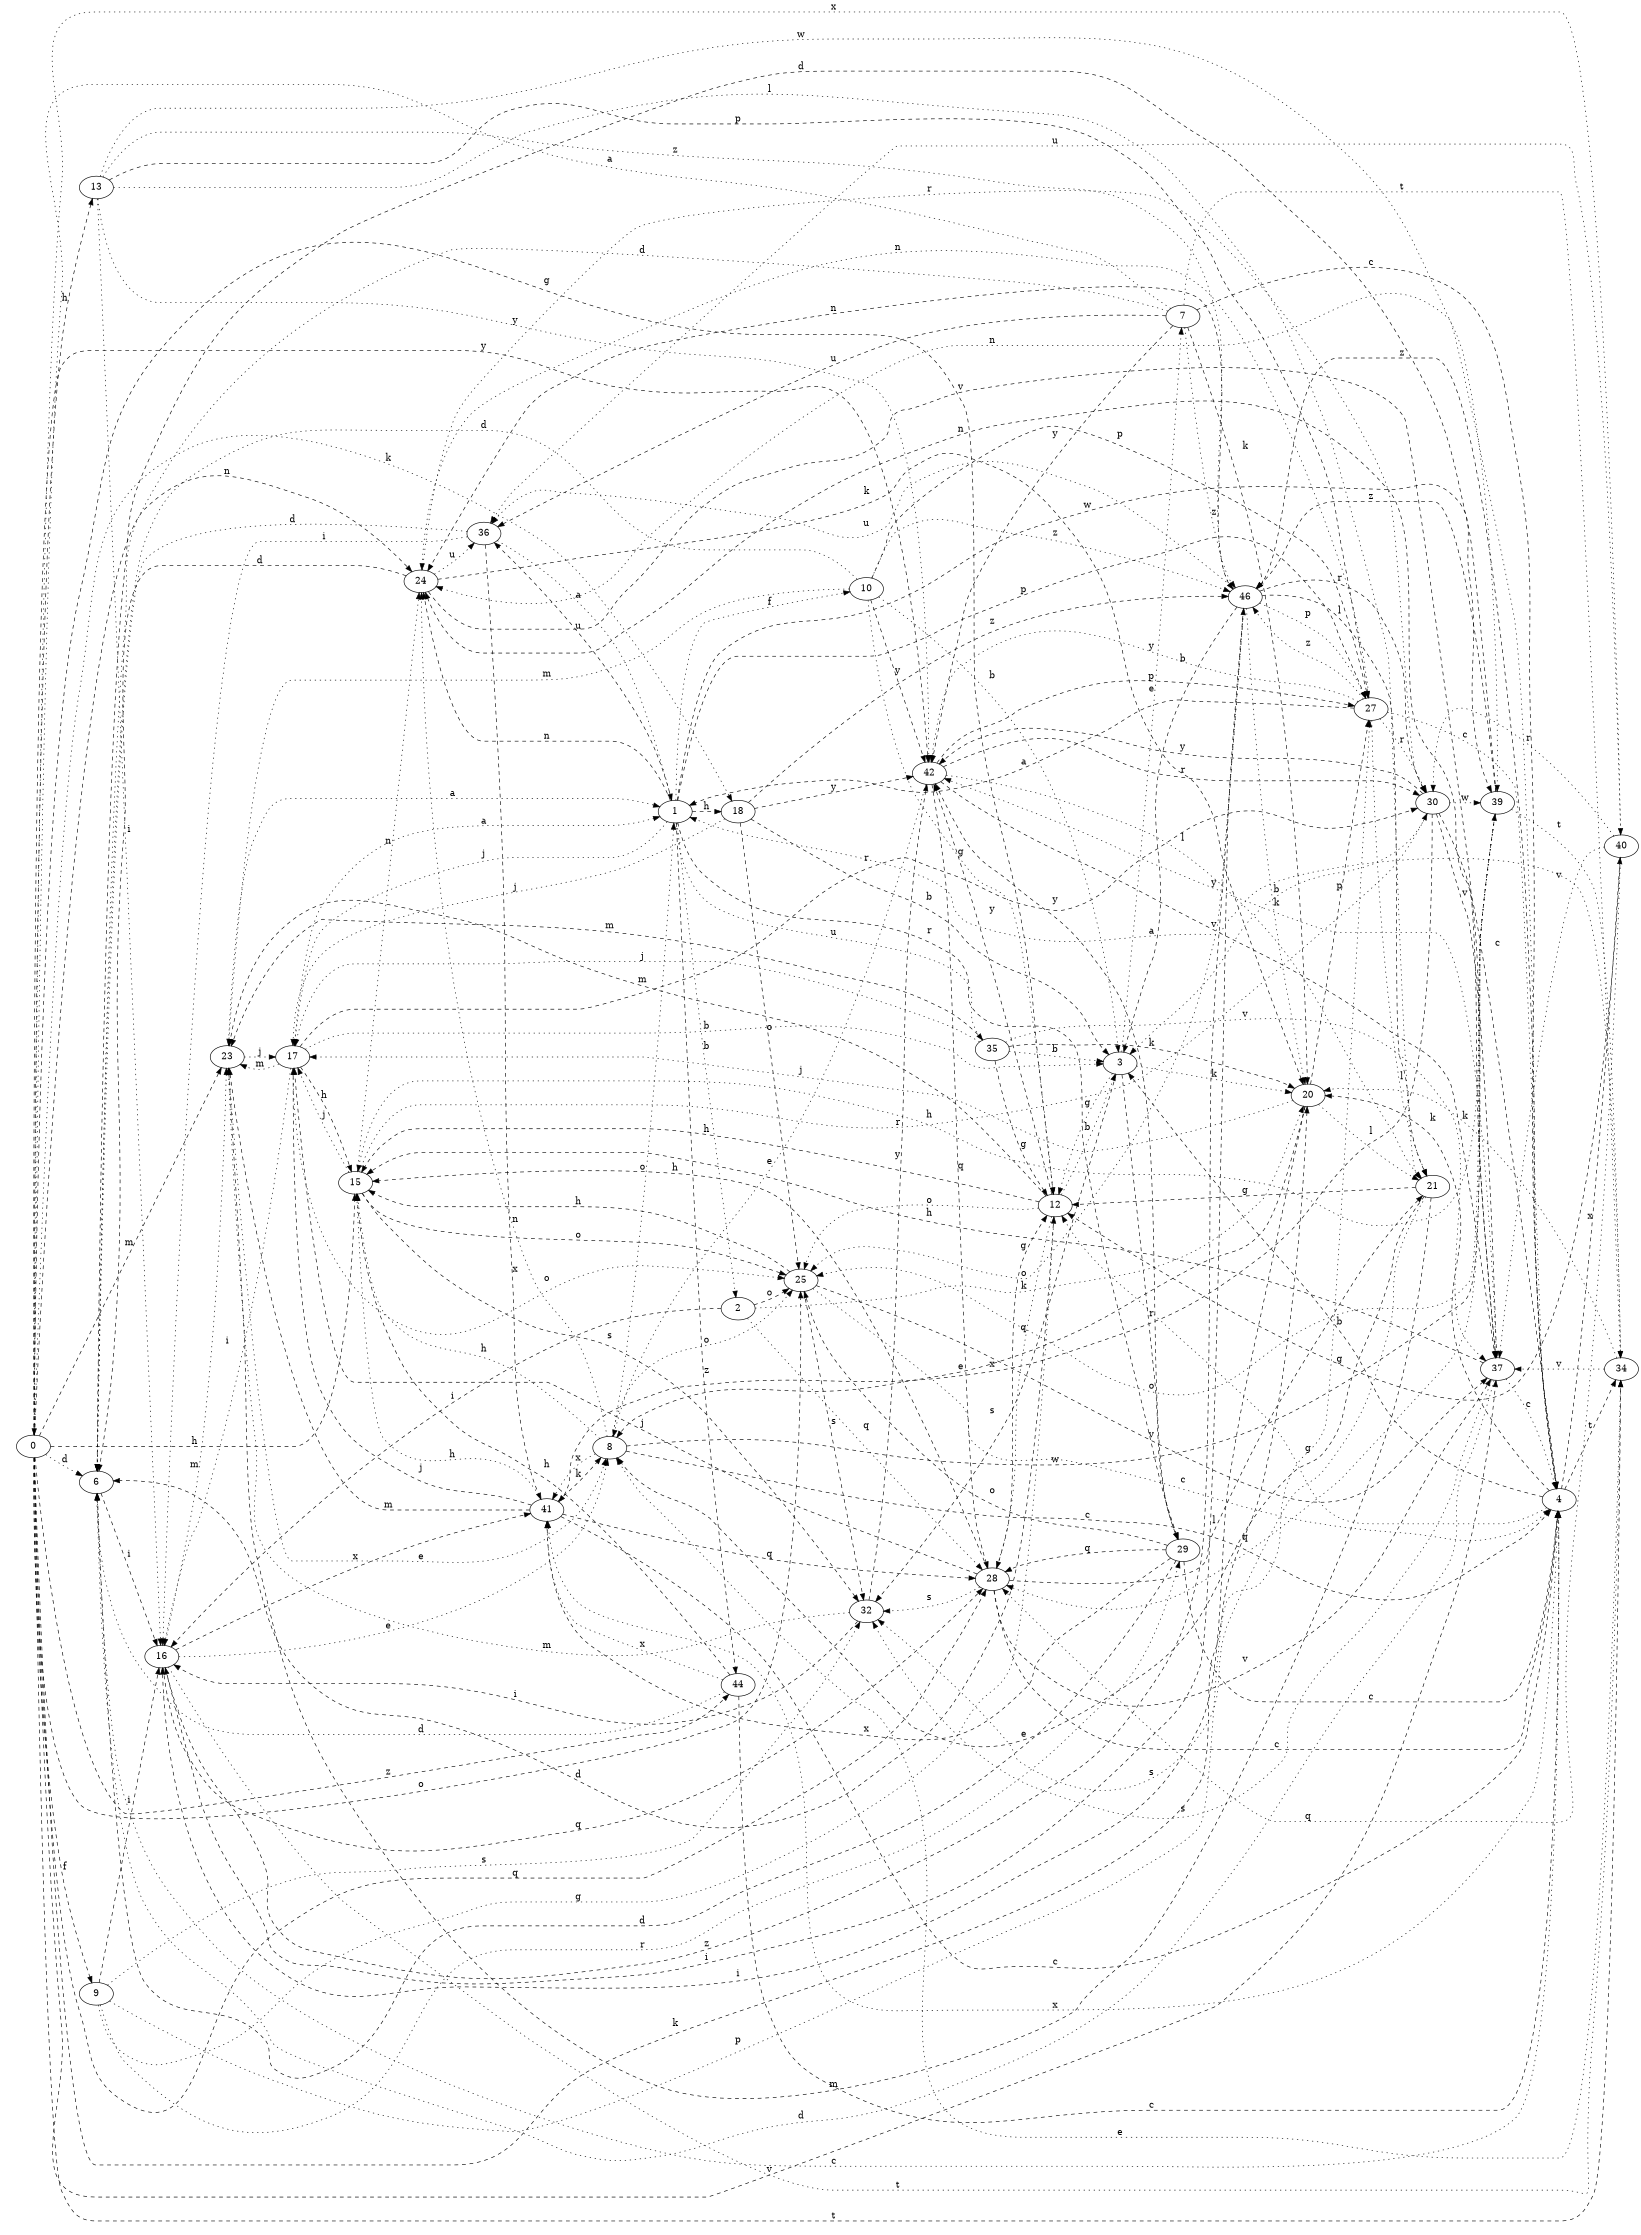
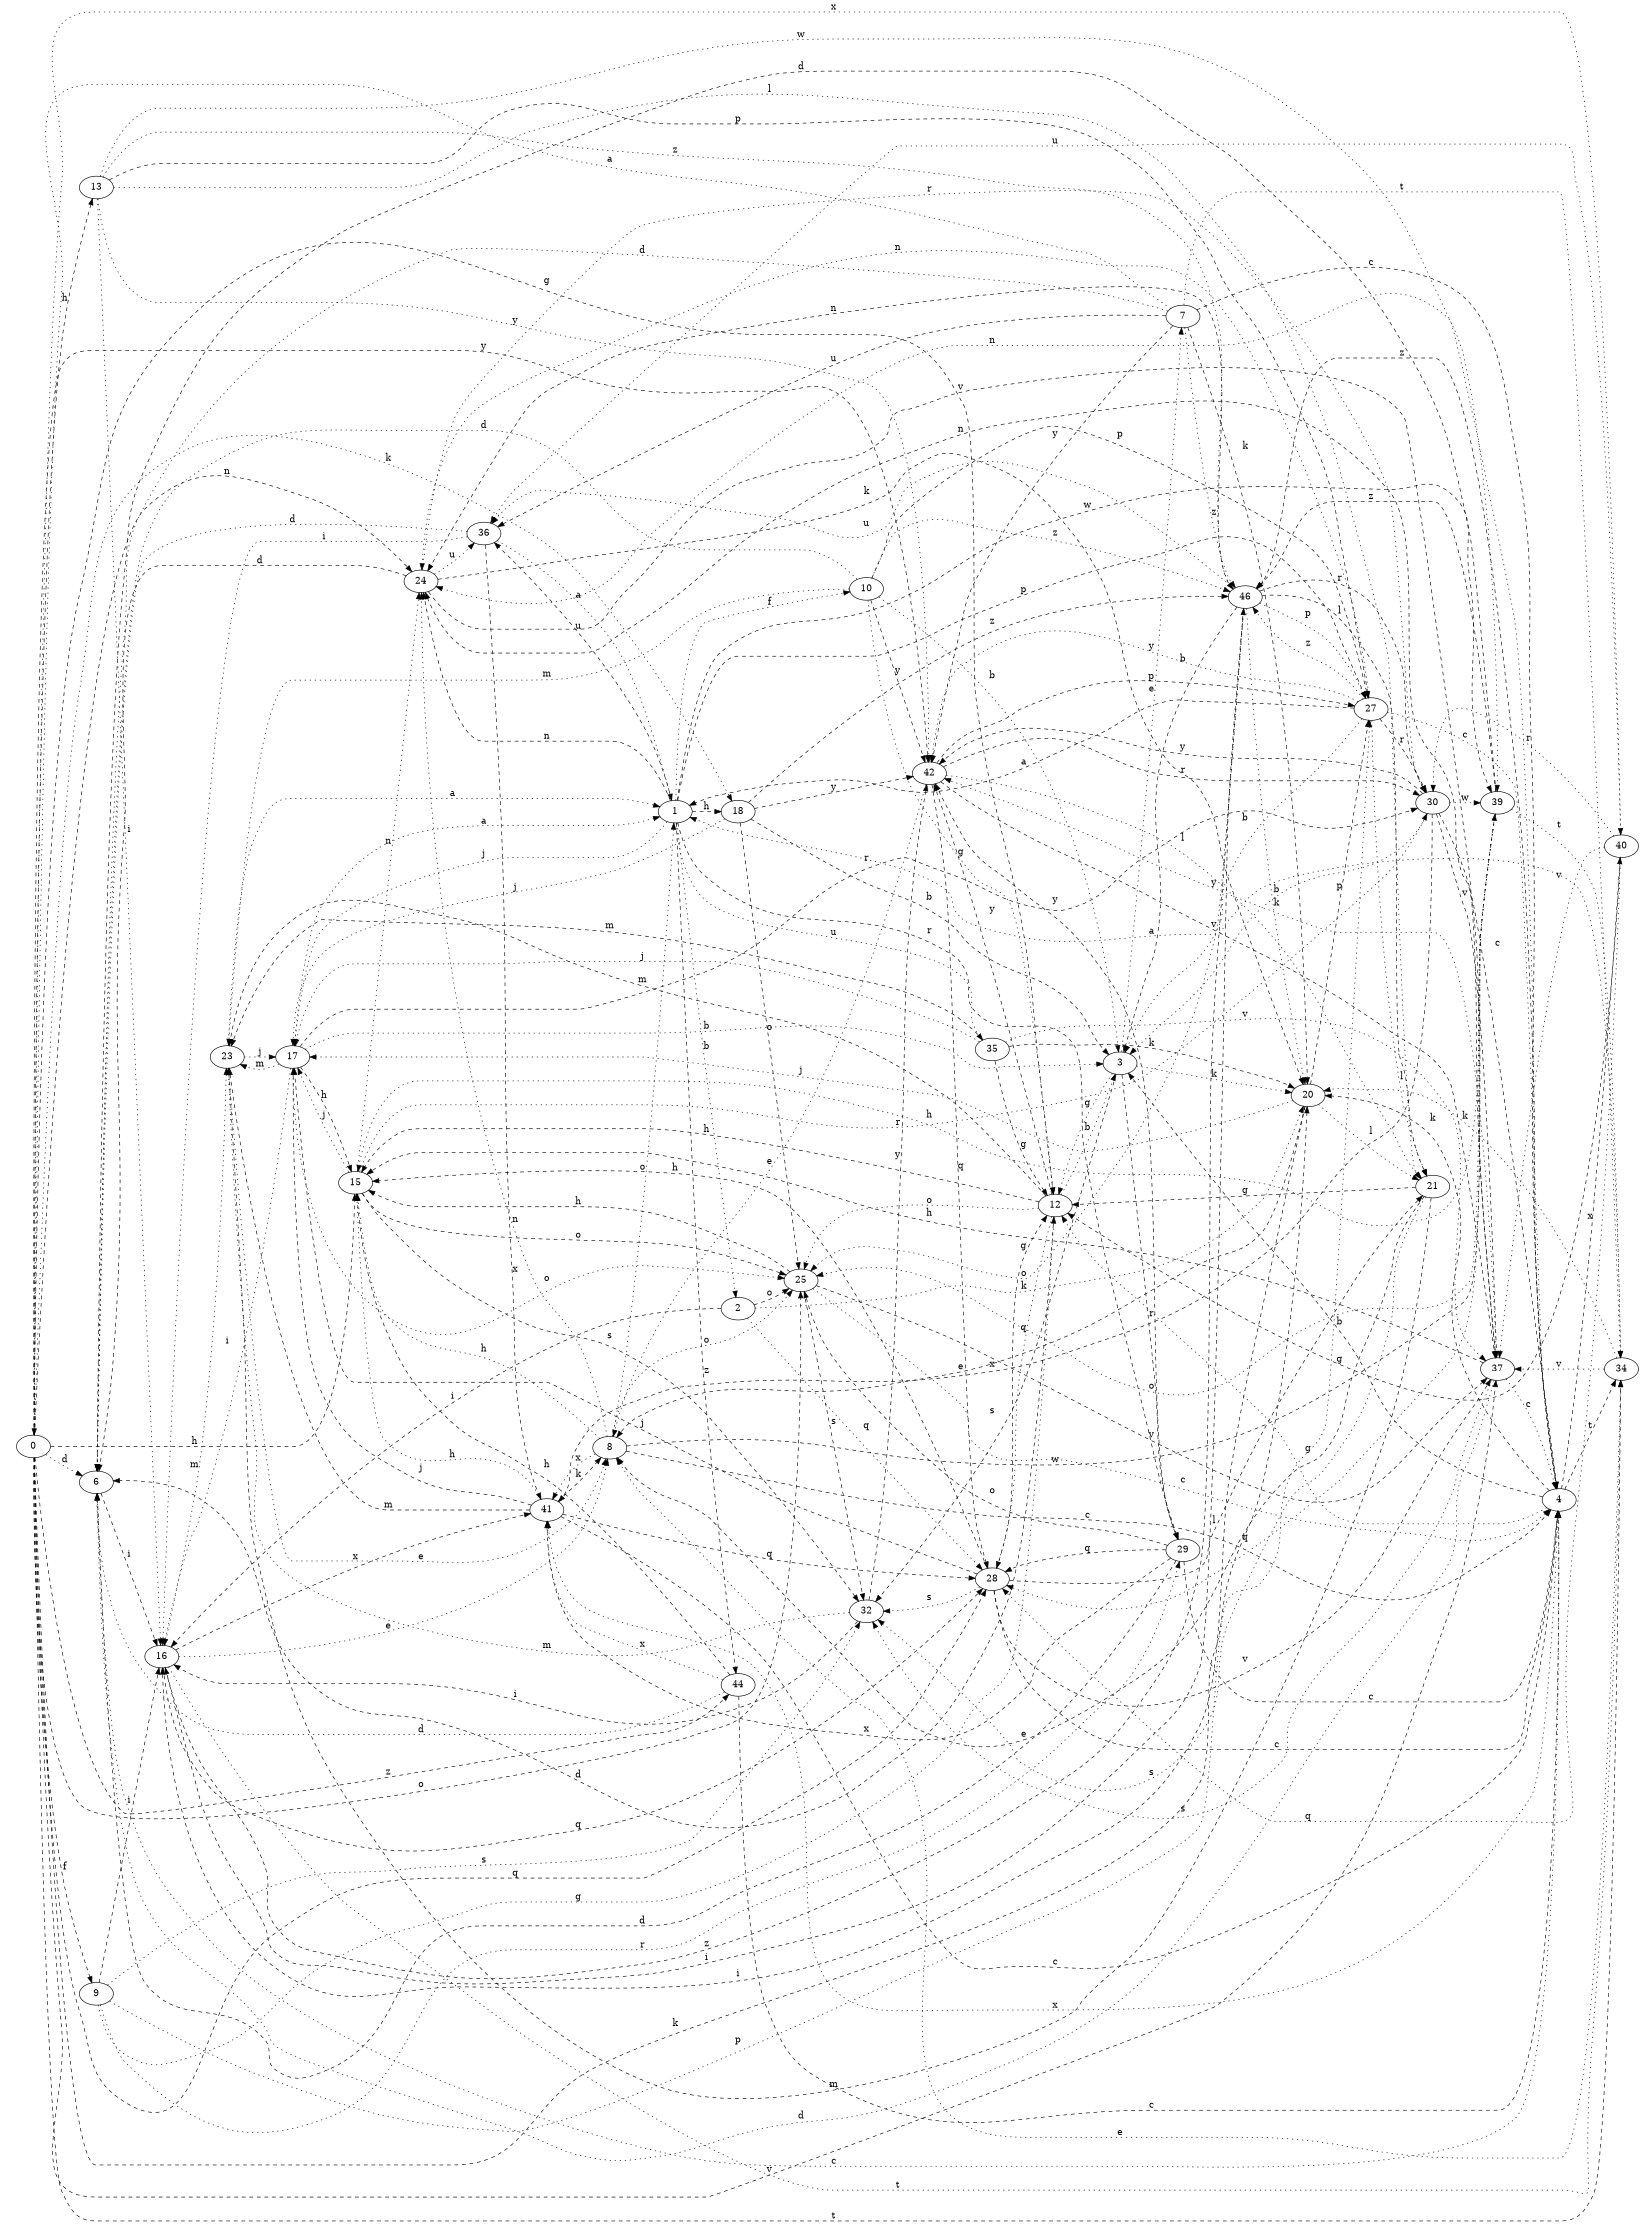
(1404, 751) -> (1404, 751)
(1053, 1056) -> (1234, 865)
(129, 1255) -> none
